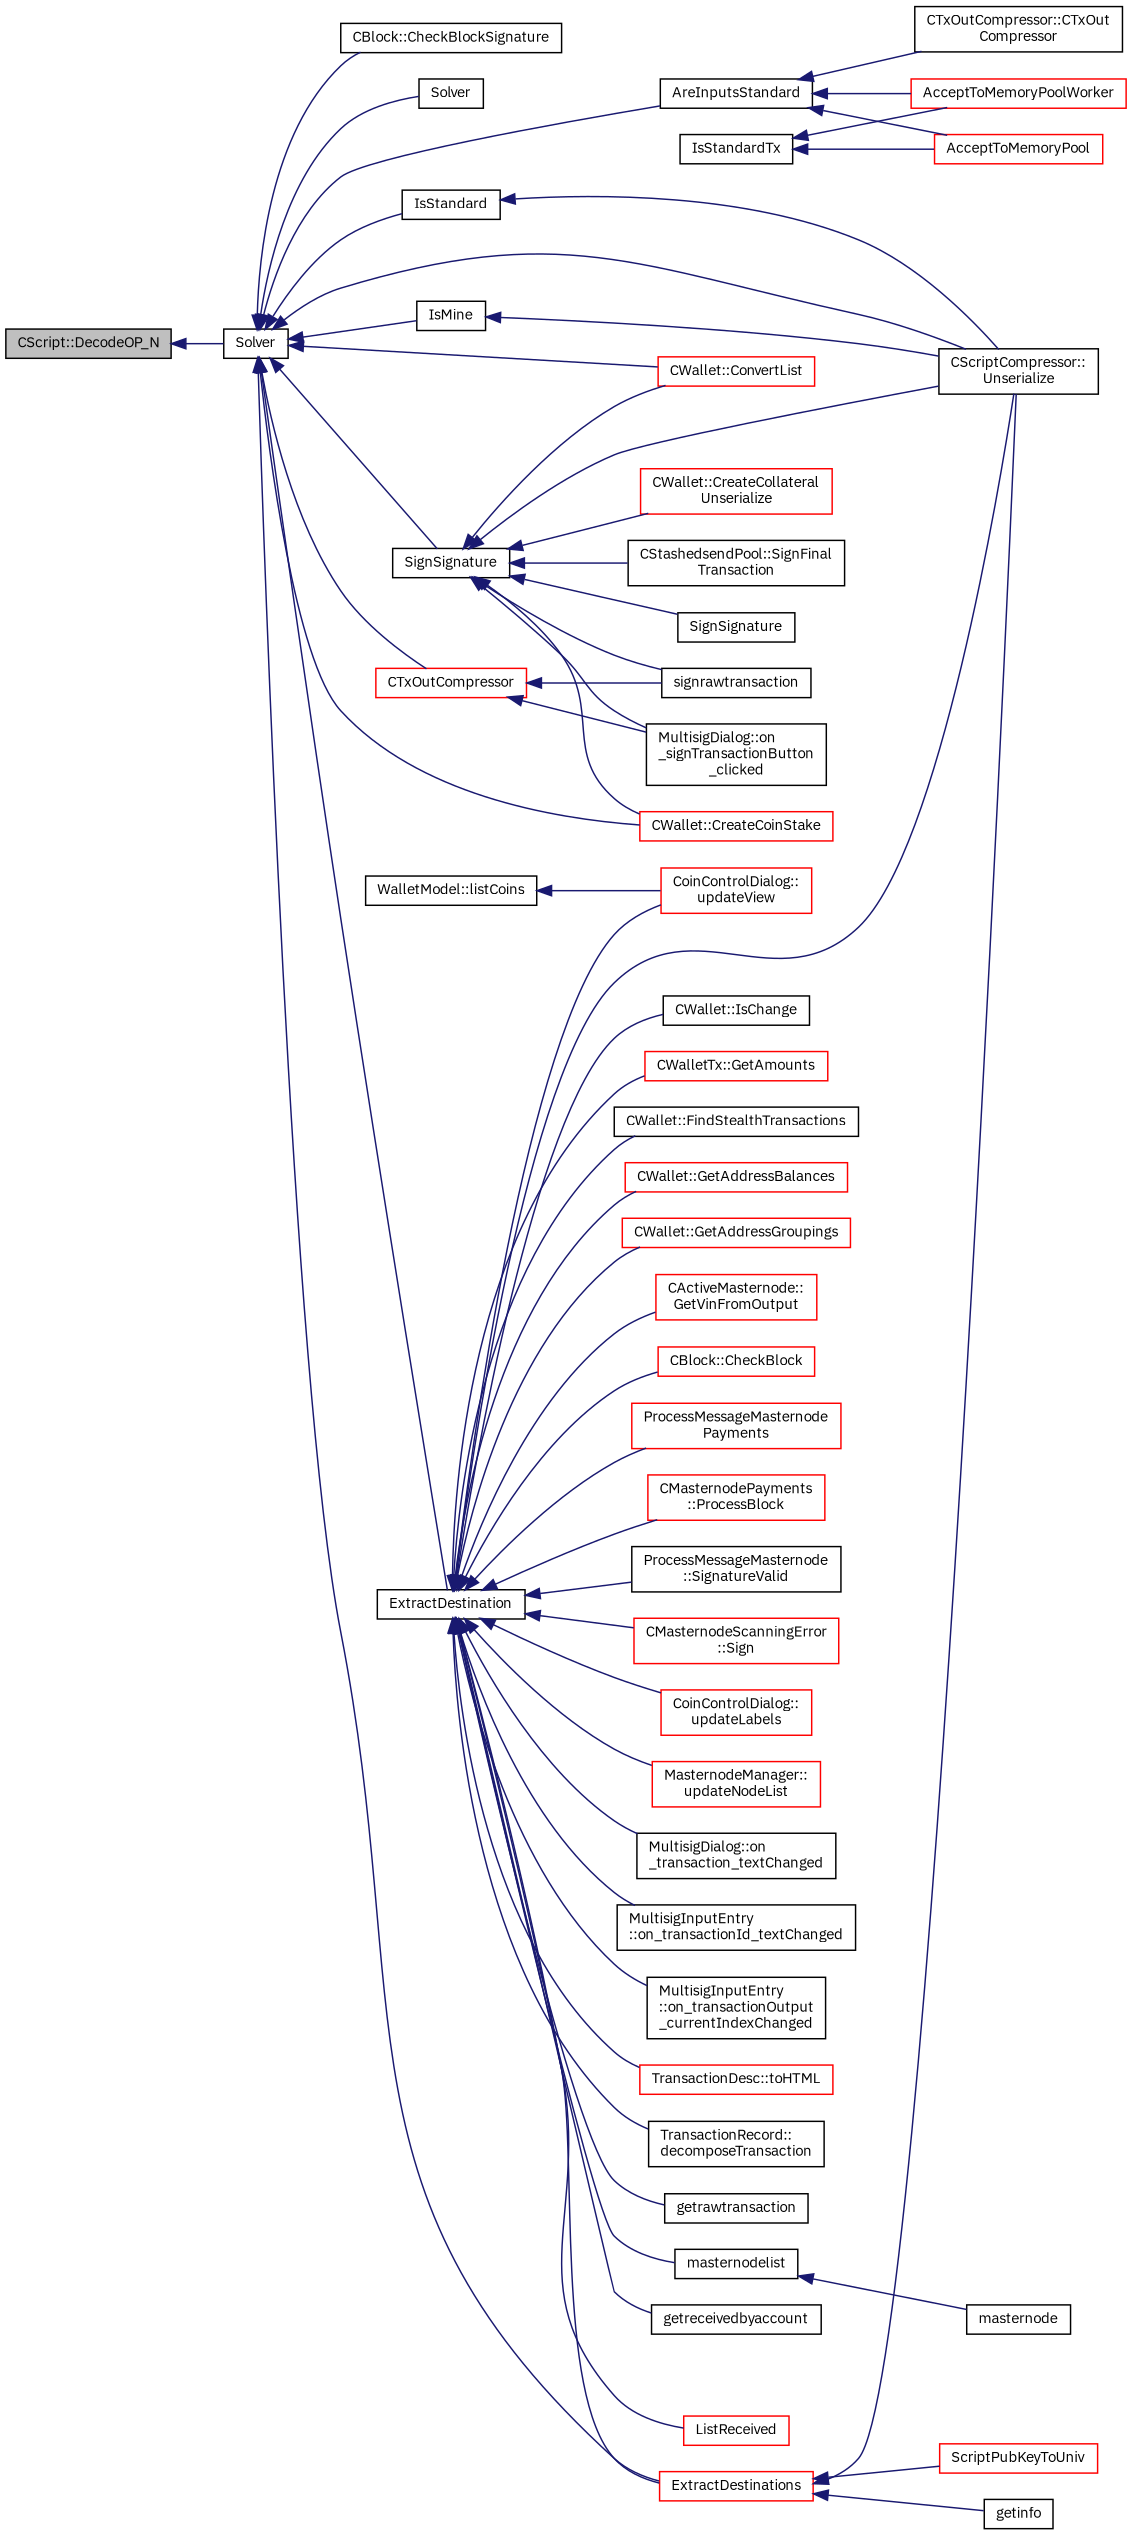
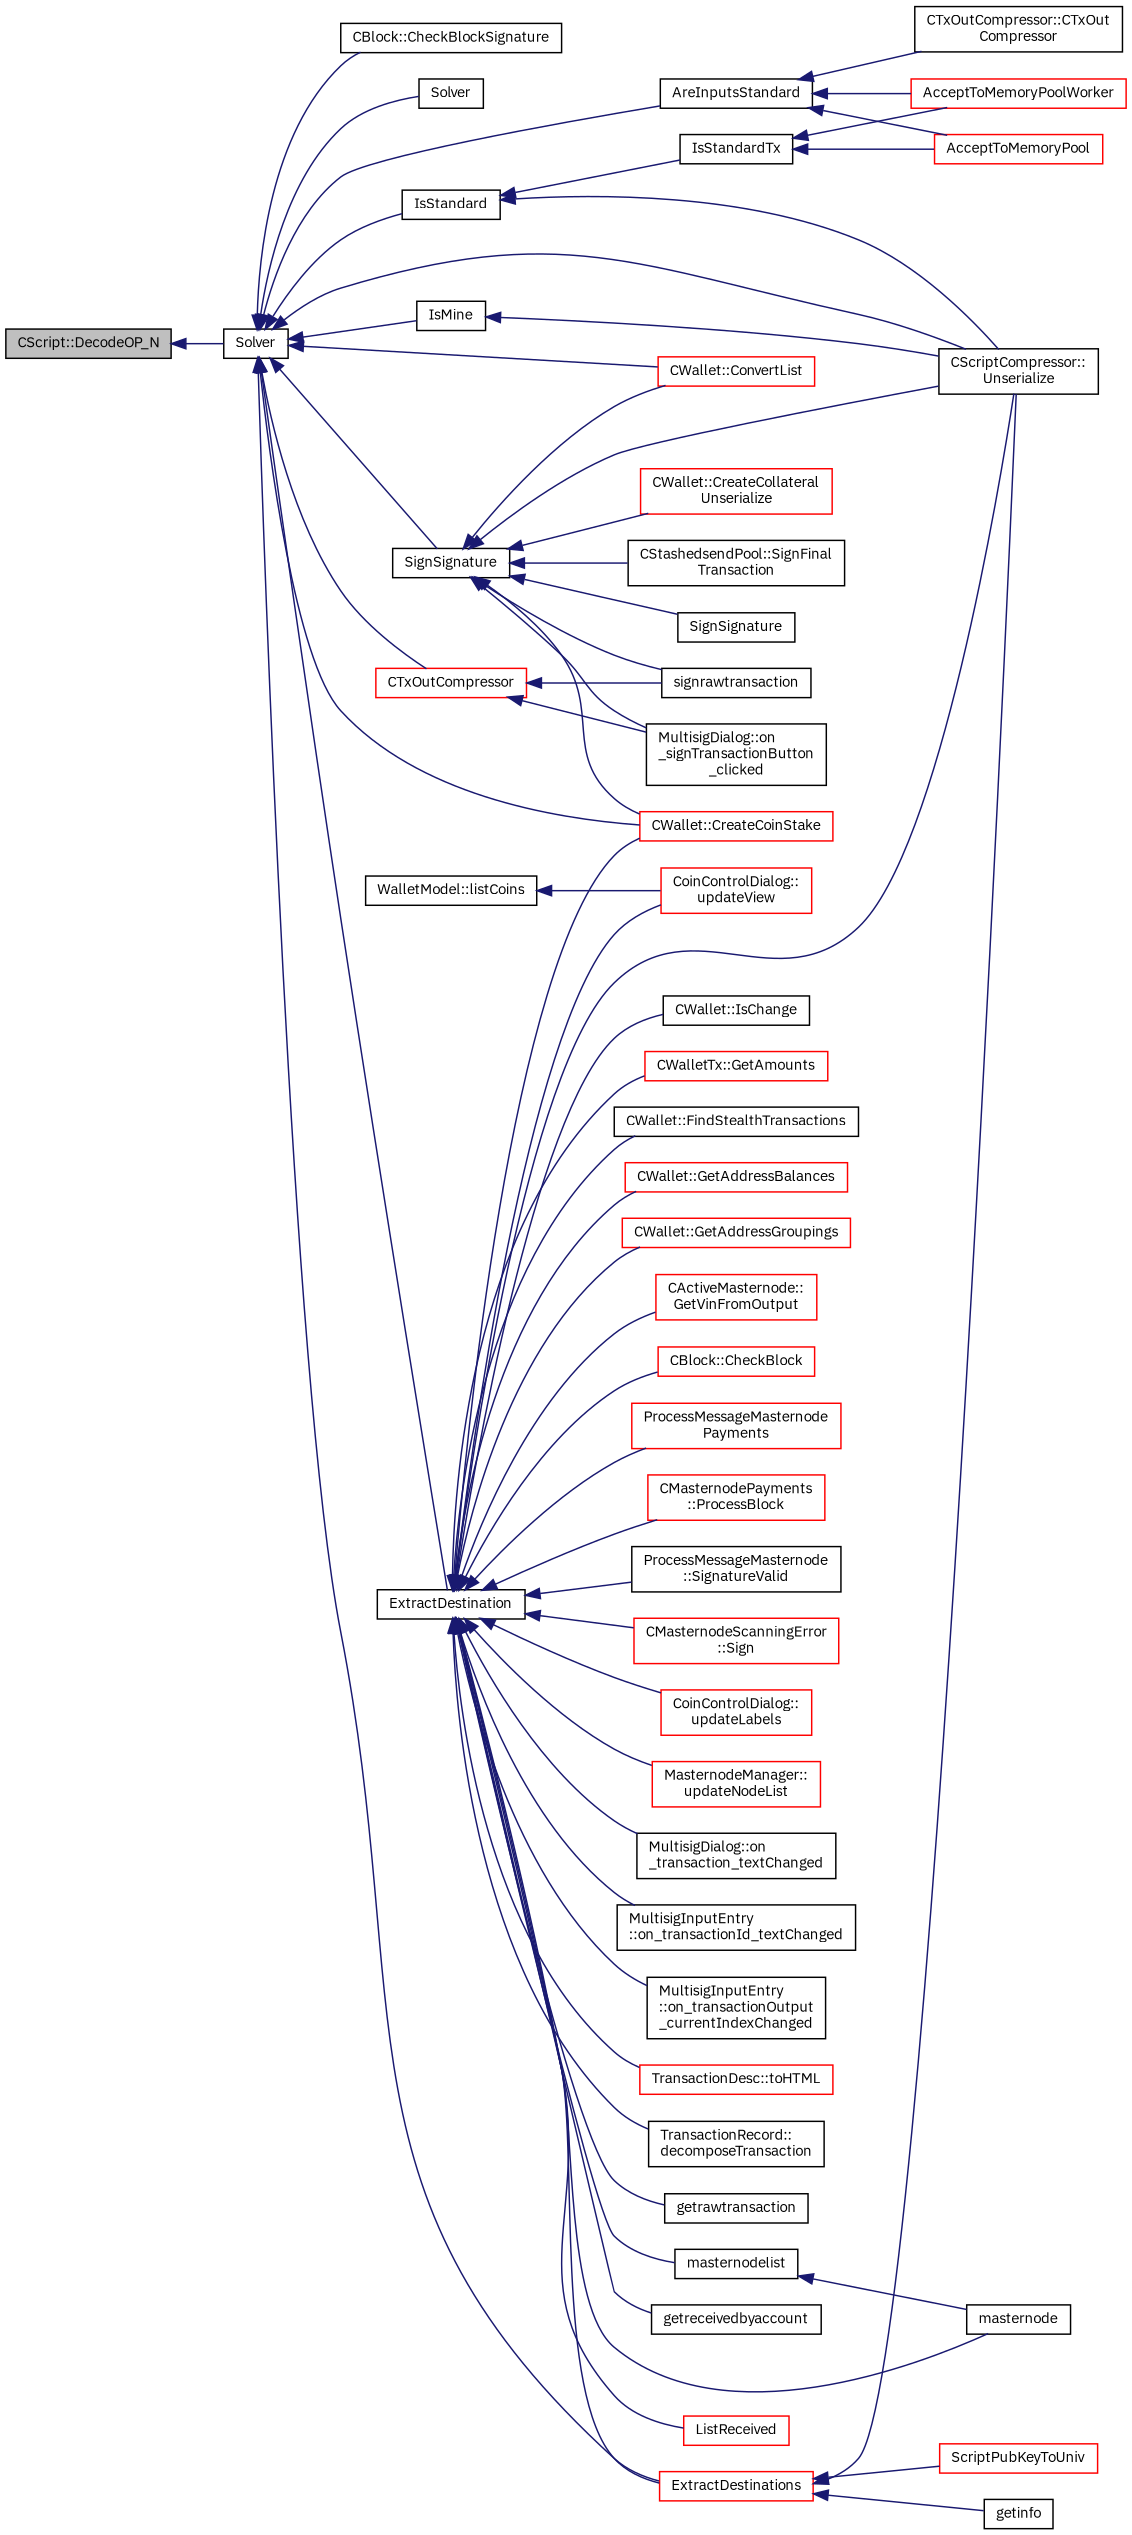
none -> (598, 176)
none -> (503, 1191)
none -> (582, 2268)
